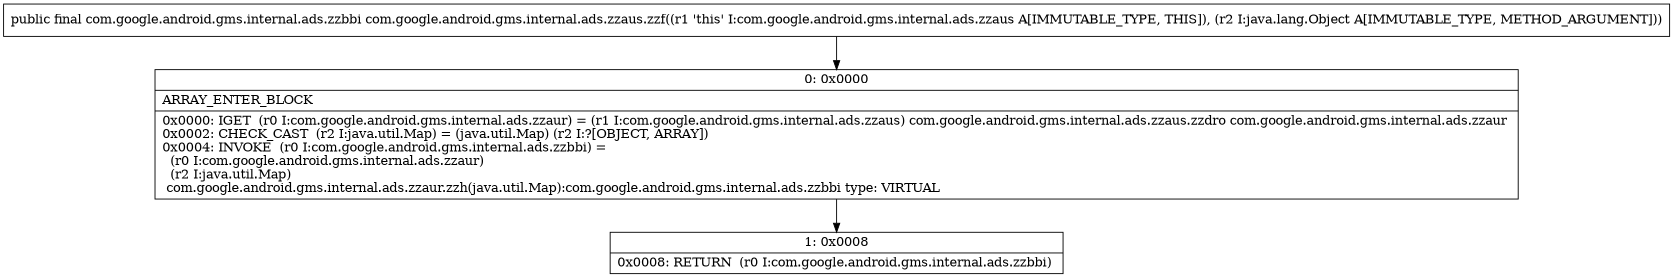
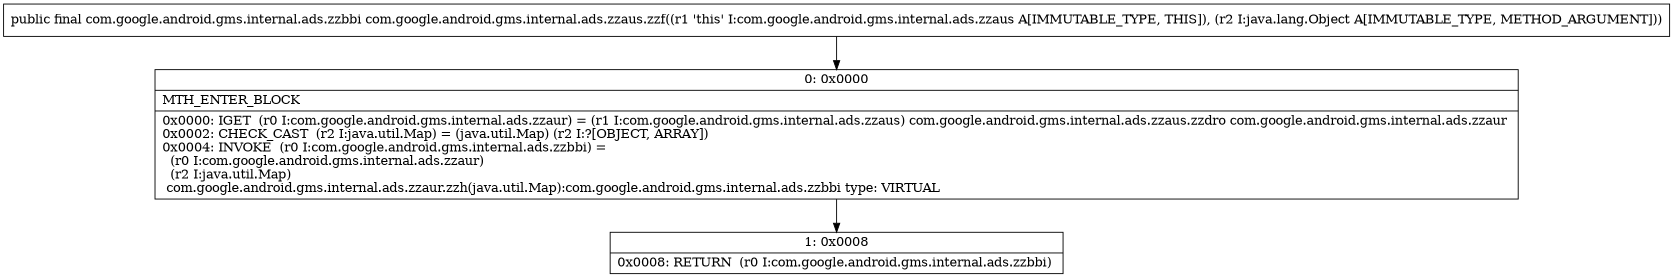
(238, 100) -> (231, 100)
